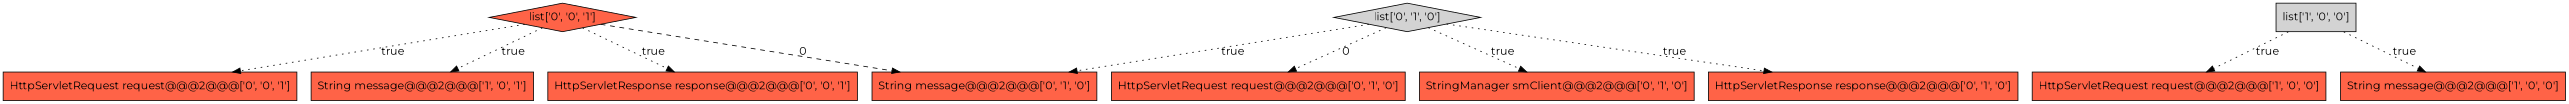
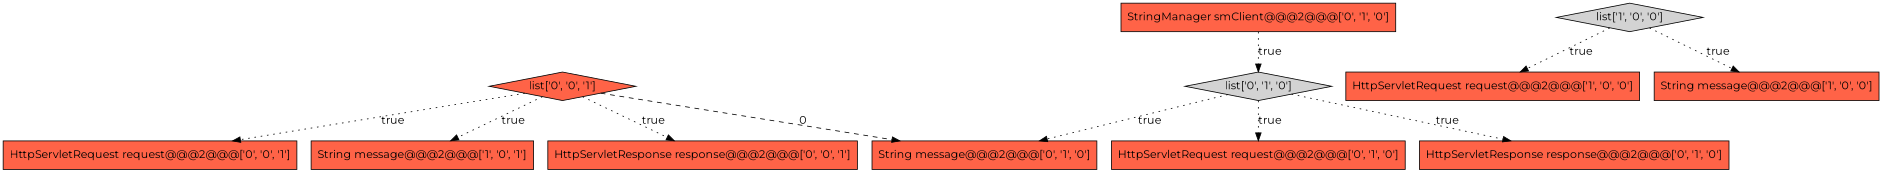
(2316, 17) -> (1630, 17)
(1474, 48) -> (1258, 48)
(1346, 52) -> (1270, 121)
